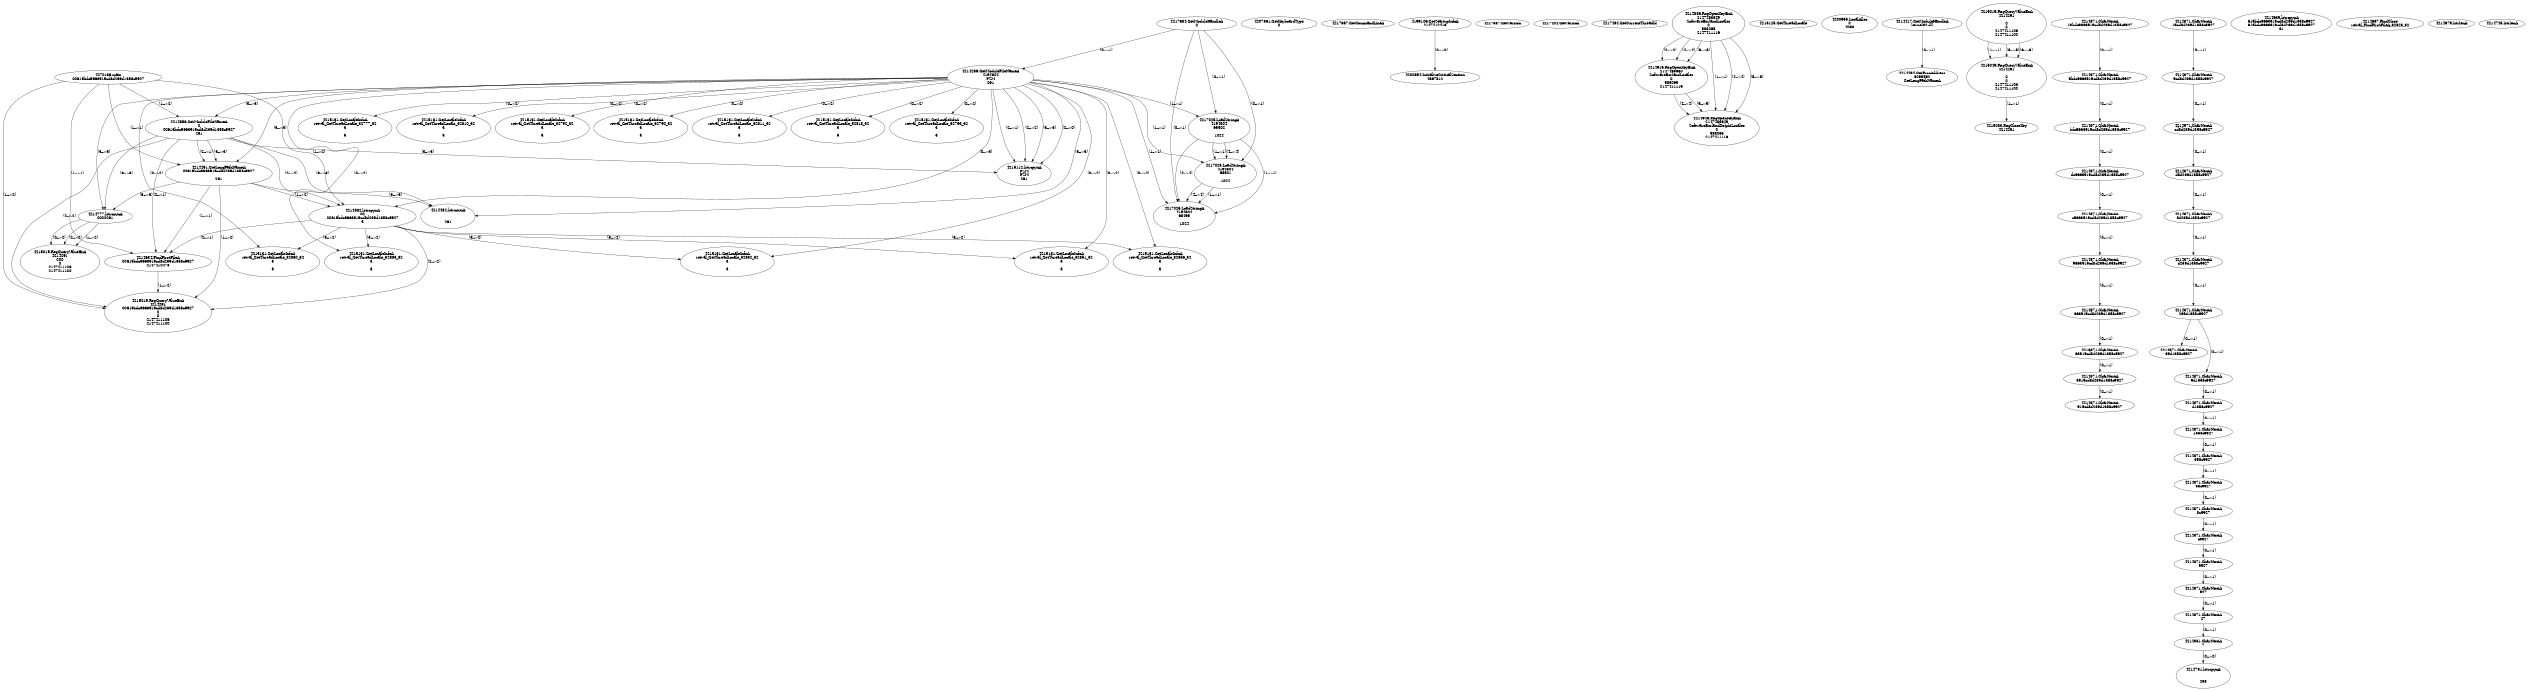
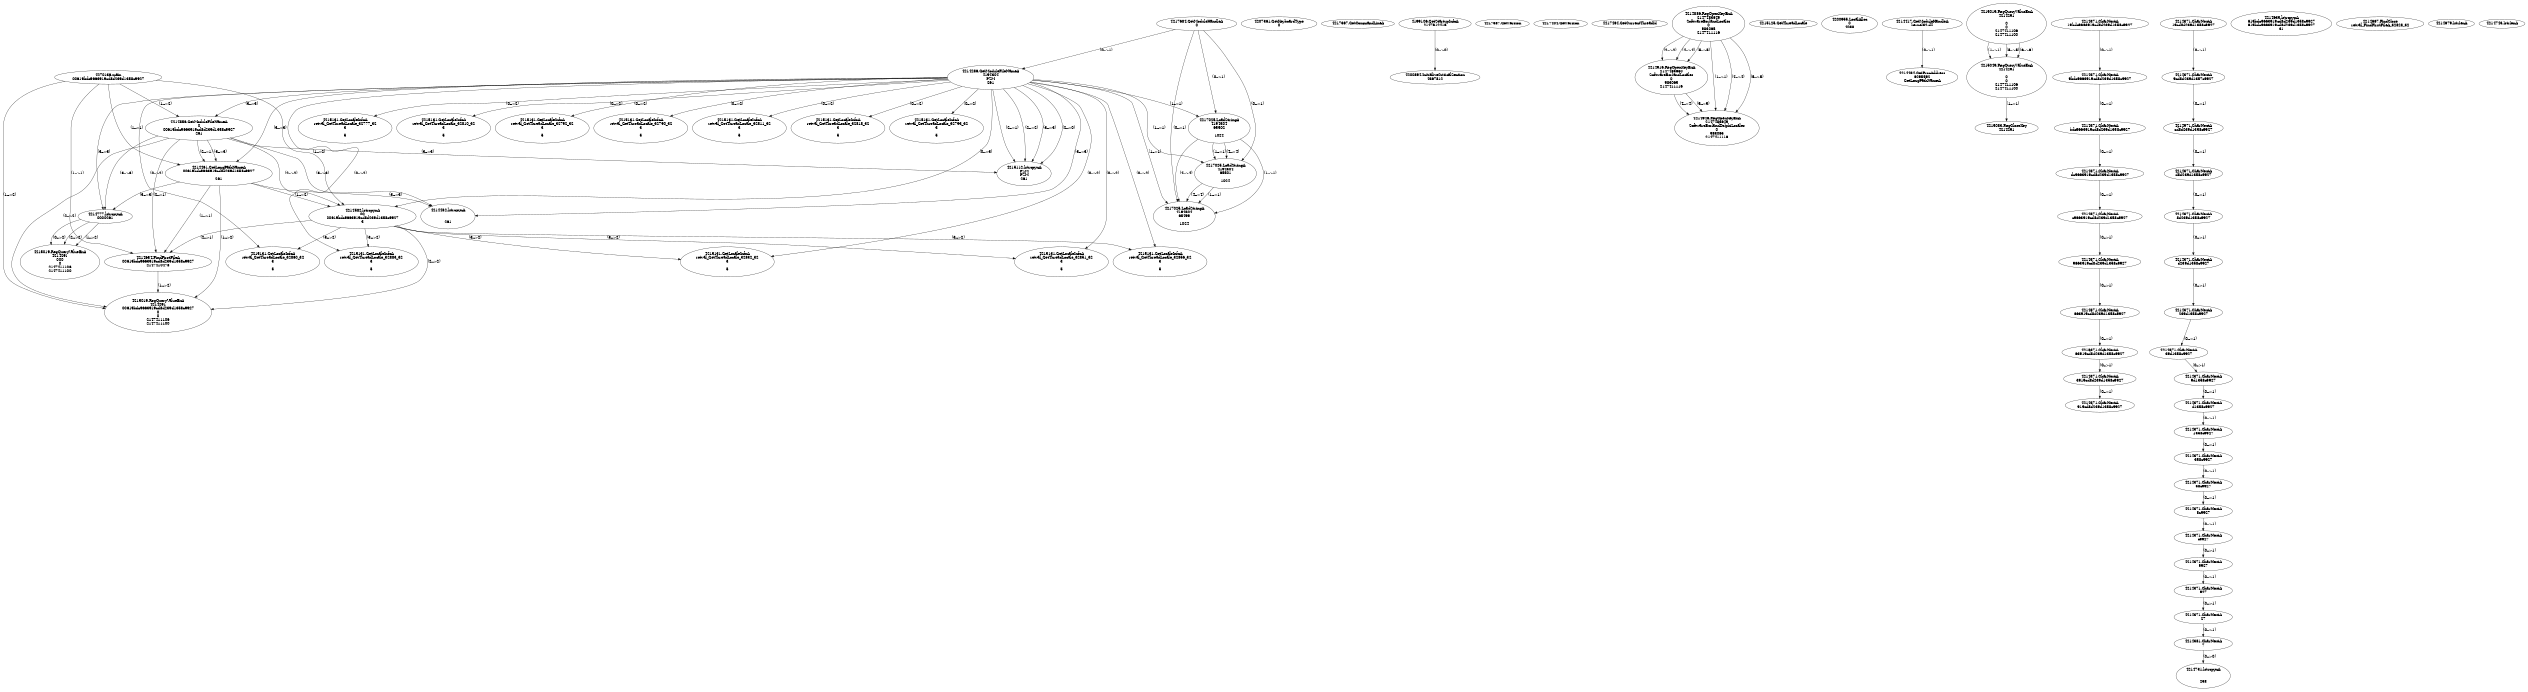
(1435, 24) -> (1435, 24)
(2193, 77) -> (2193, 77)
(2209, 343) -> (2190, 365)
